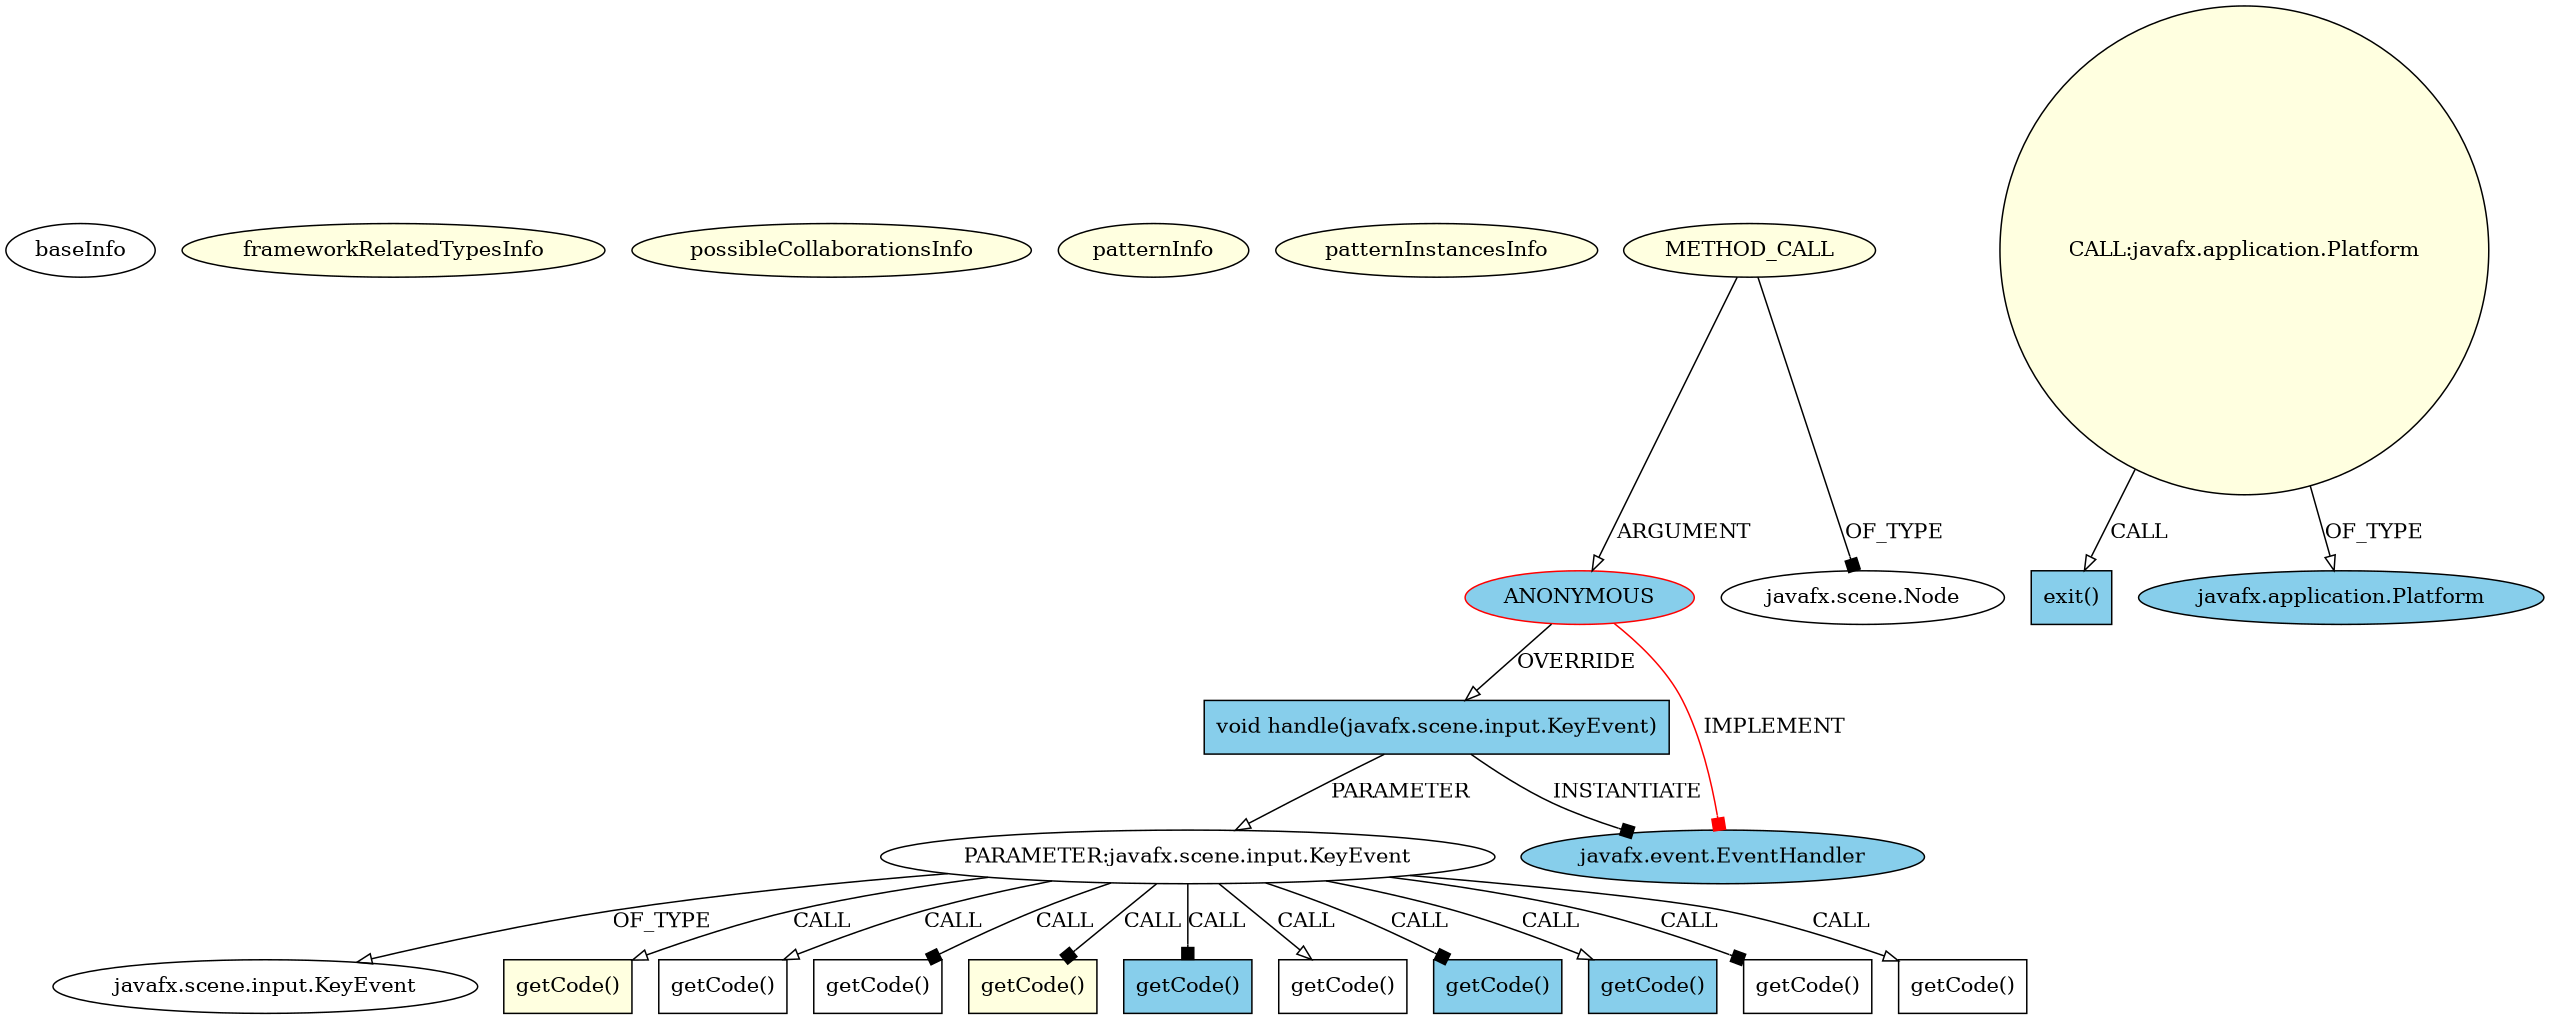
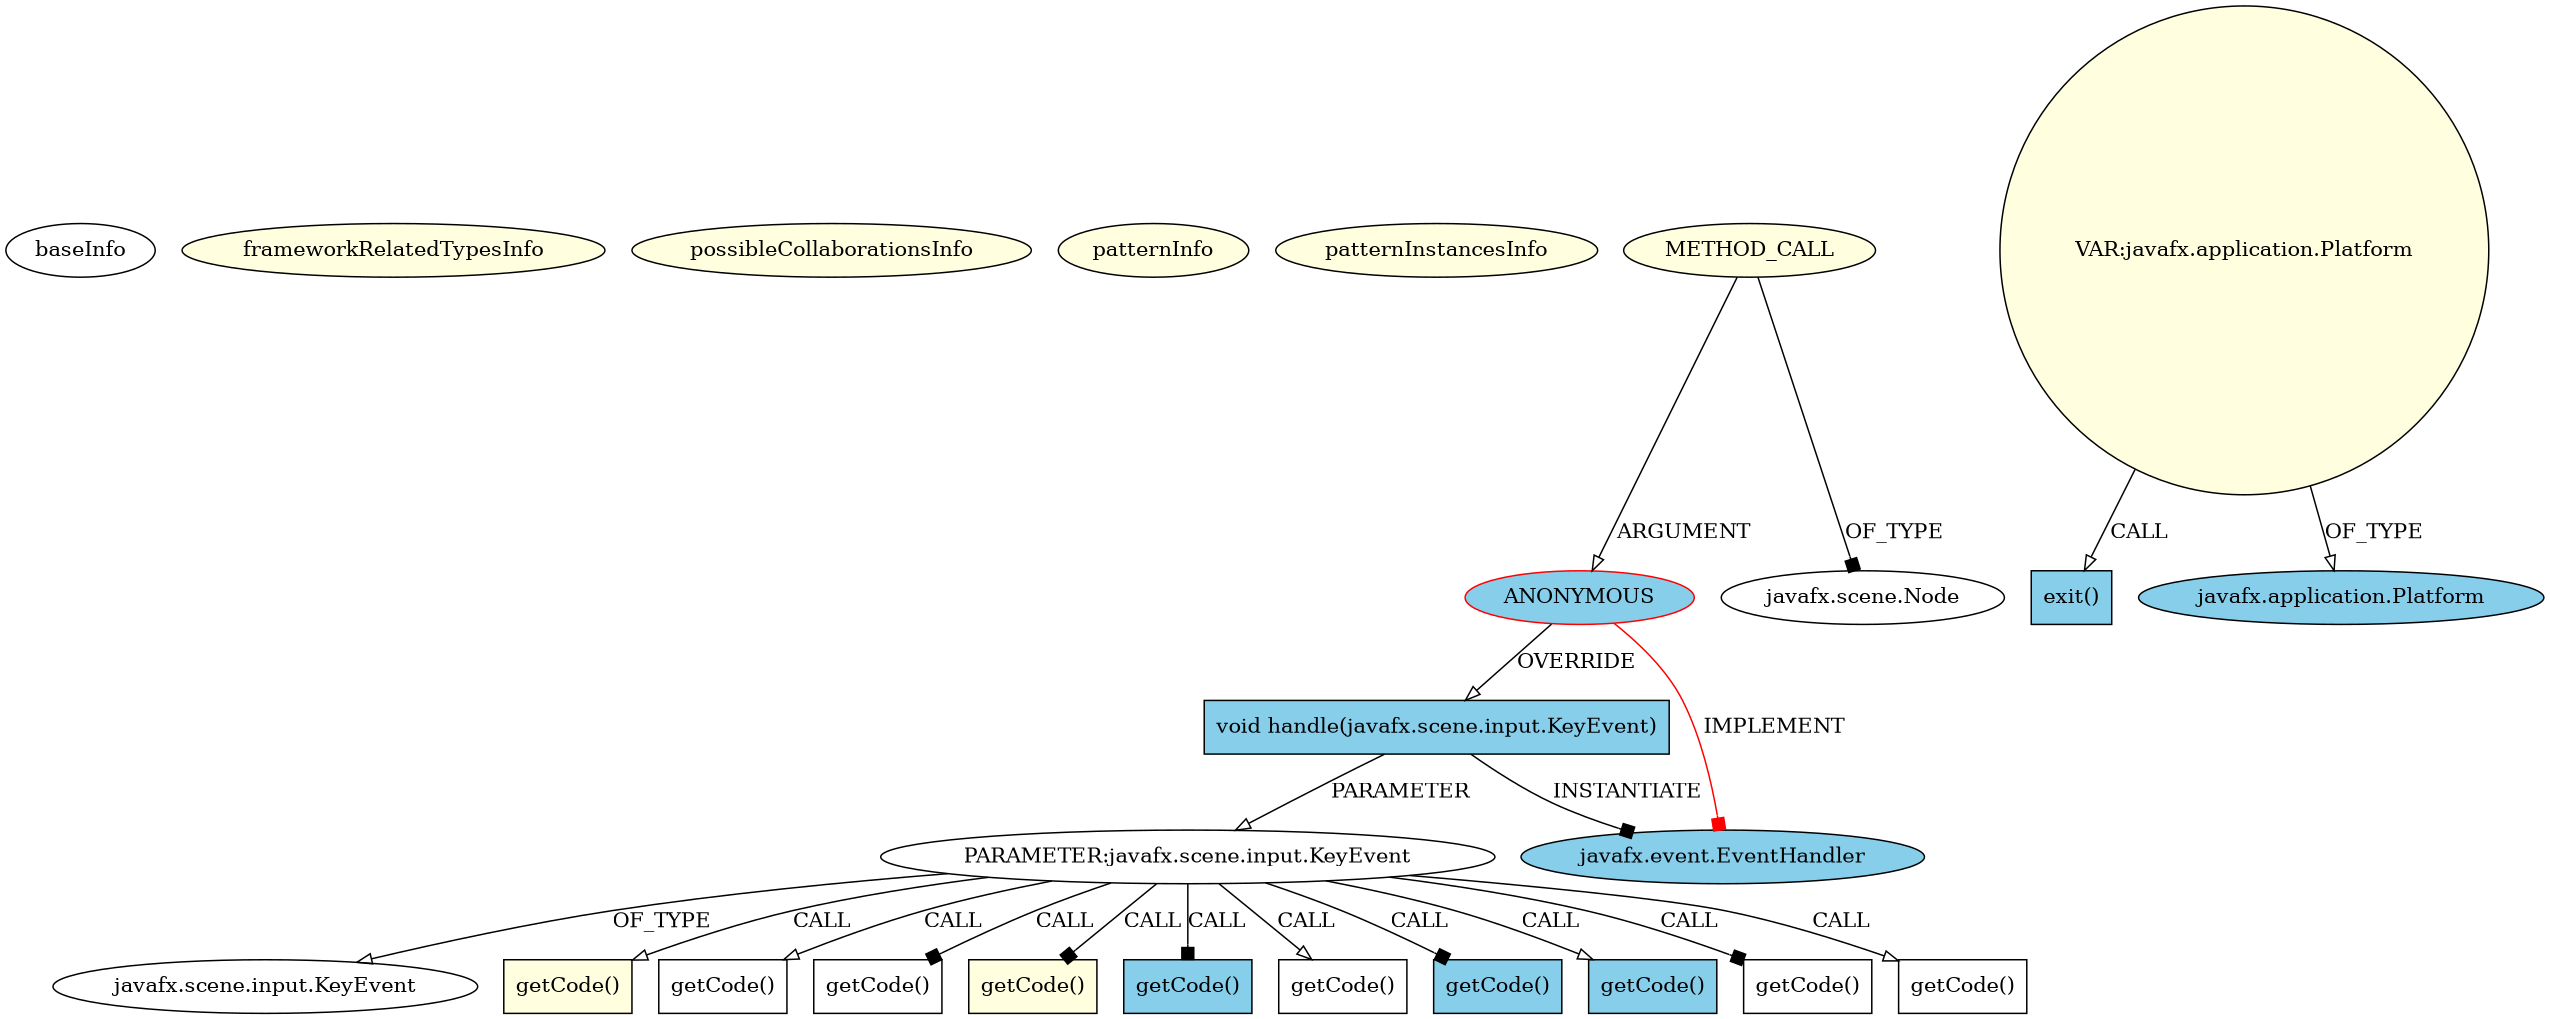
(2244, 250) -> (2244, 250)
